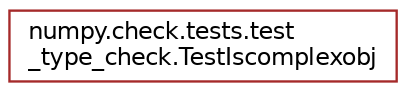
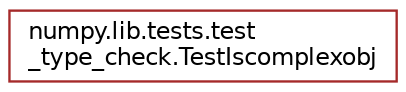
(203, 46) -> (203, 46)
